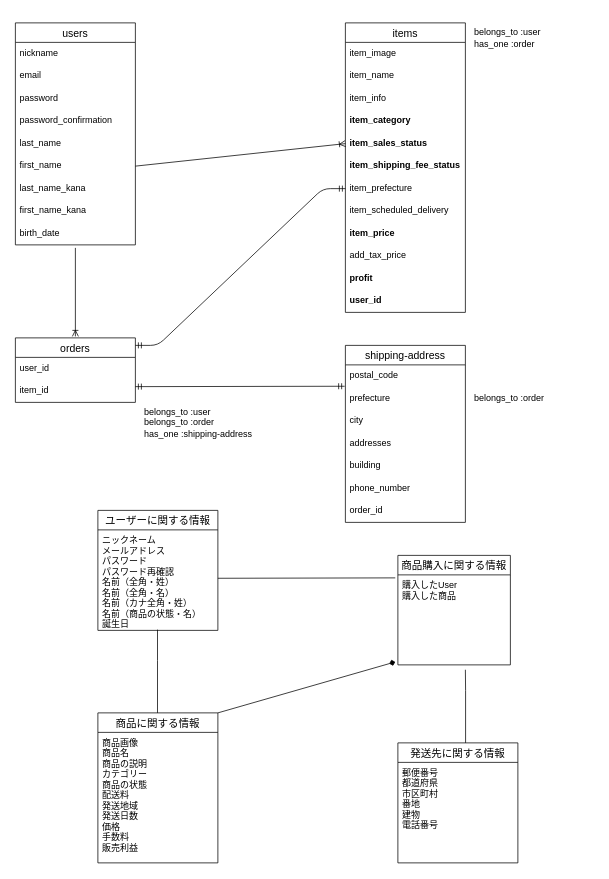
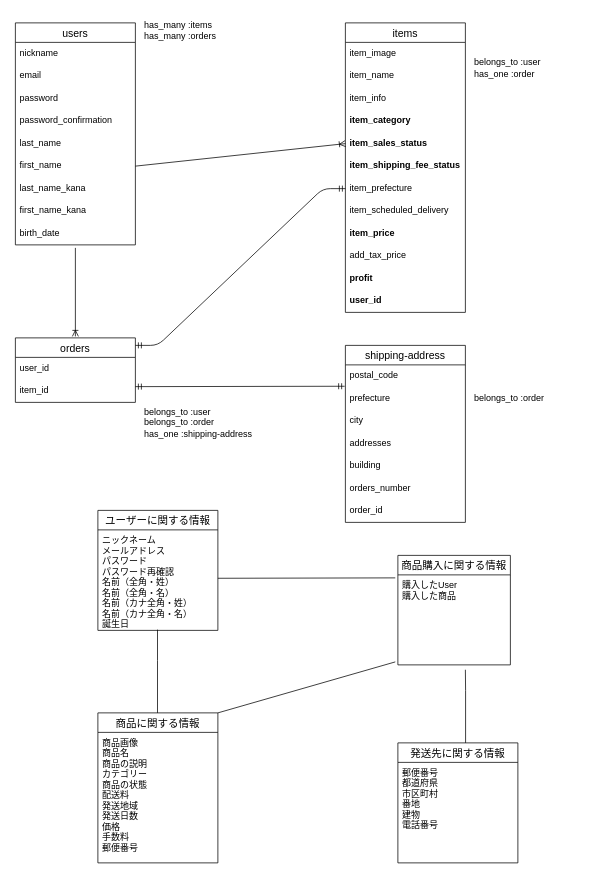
none -> (203, 30)
(533, 38) -> (533, 68)
(380, 488) -> (382, 488)
(129, 540) -> (129, 540)
(389, 664) -> (391, 663)
(120, 743) -> (120, 743)
